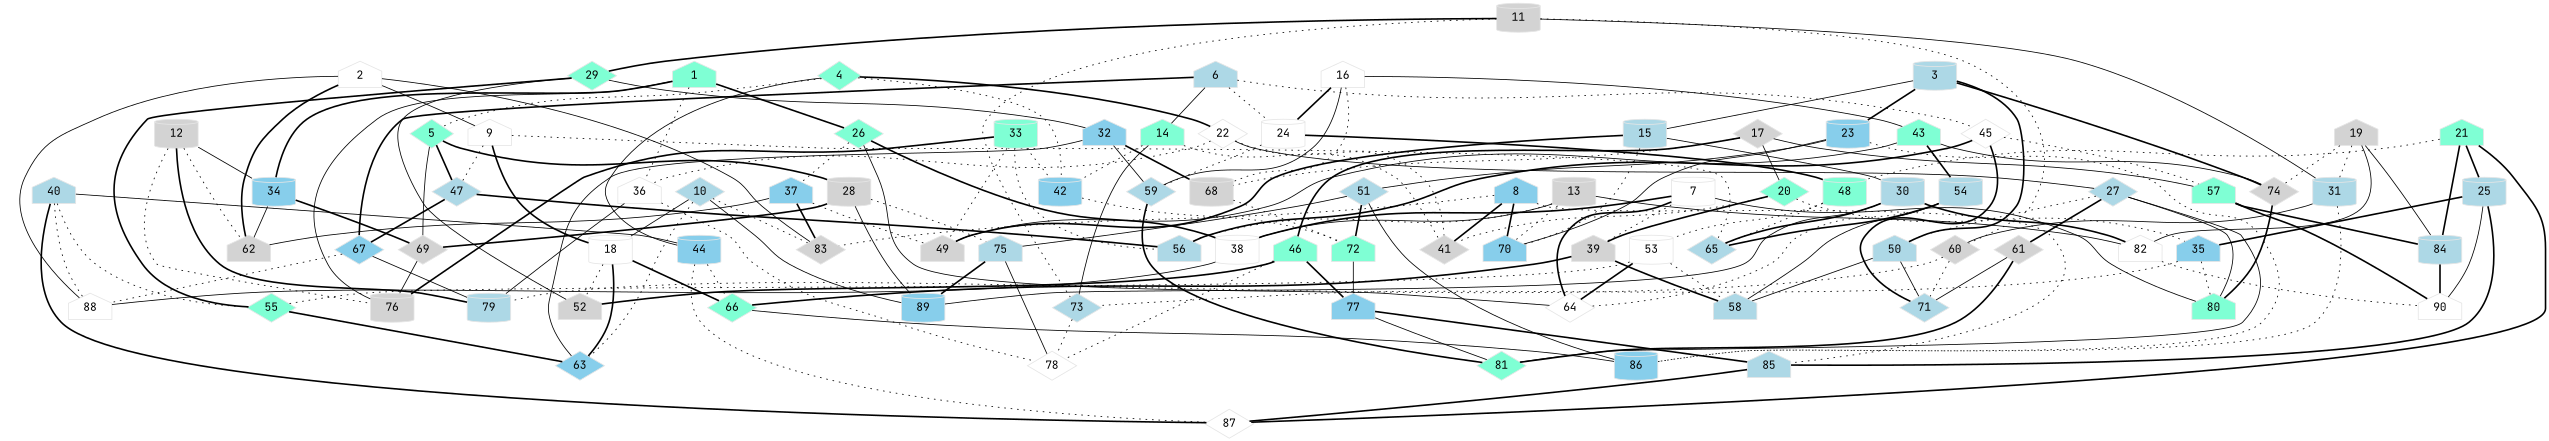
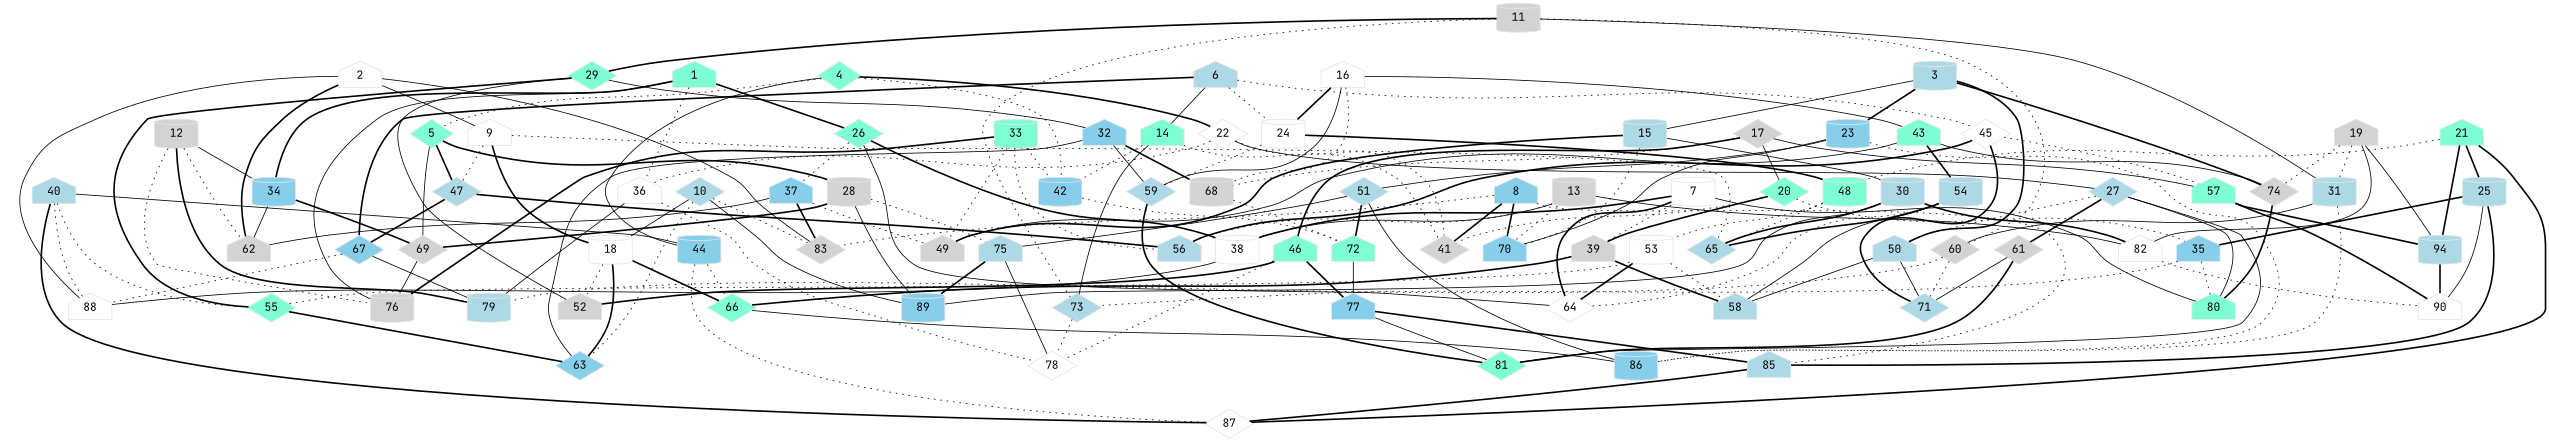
(2440, 250) -> (2440, 250)
